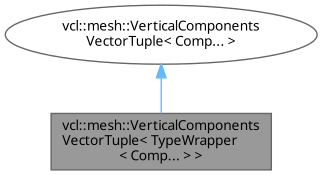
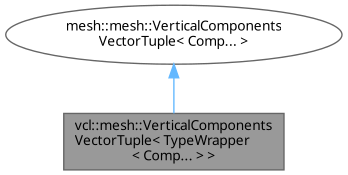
(161, 35) -> (174, 35)
